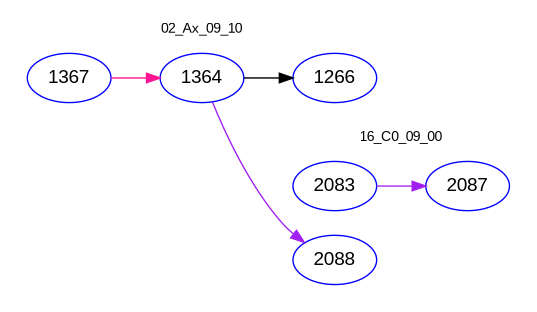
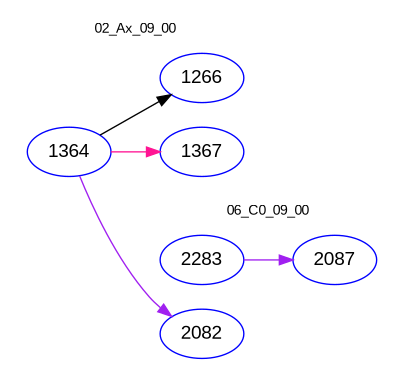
(202, 29) -> (136, 29)
(129, 78) -> (129, 152)
(401, 137) -> (268, 211)
(335, 186) -> (202, 260)
(335, 260) -> (202, 334)
